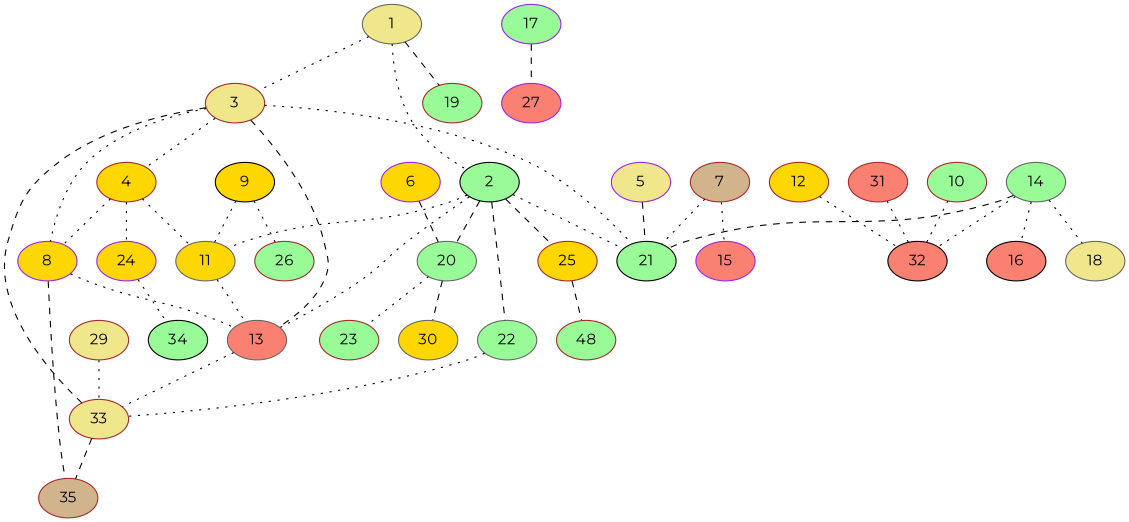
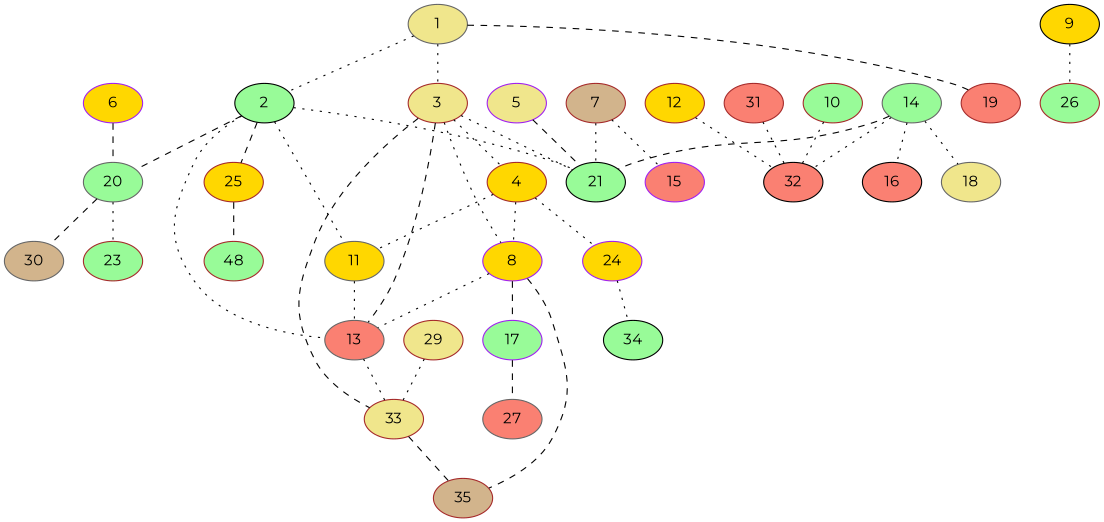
(452, 103) -> (991, 103)
(531, 103) -> (512, 419)
(225, 222) -> none
none -> (512, 301)
(428, 340) -> (34, 261)
(507, 340) -> none
